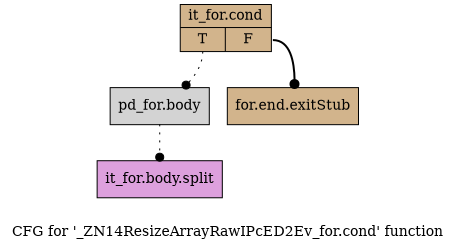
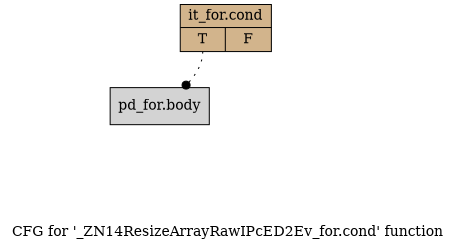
(293, 106) -> none
(160, 179) -> none
